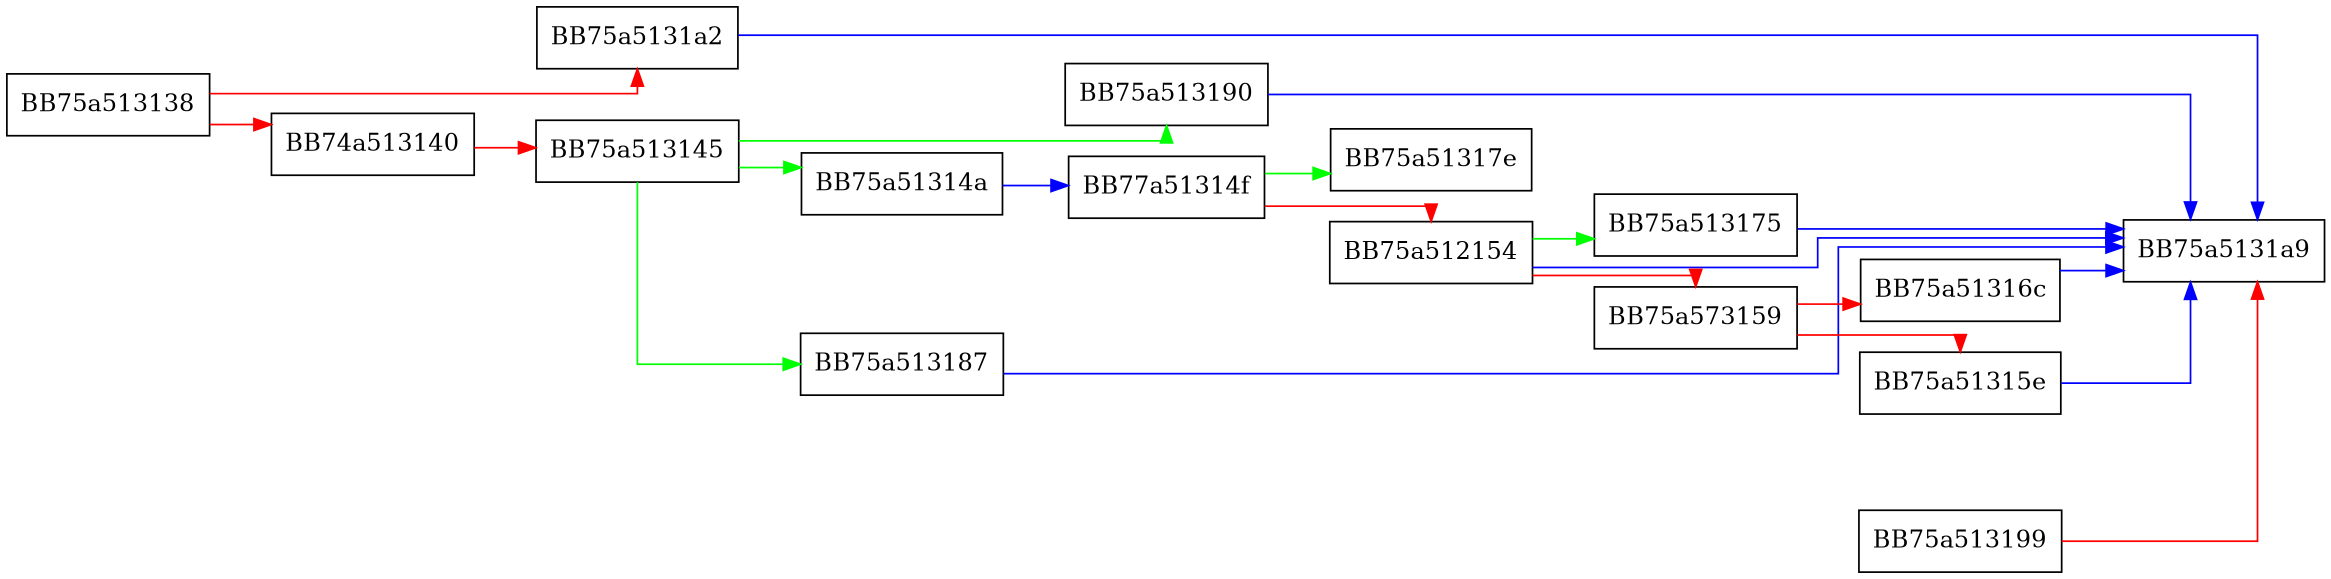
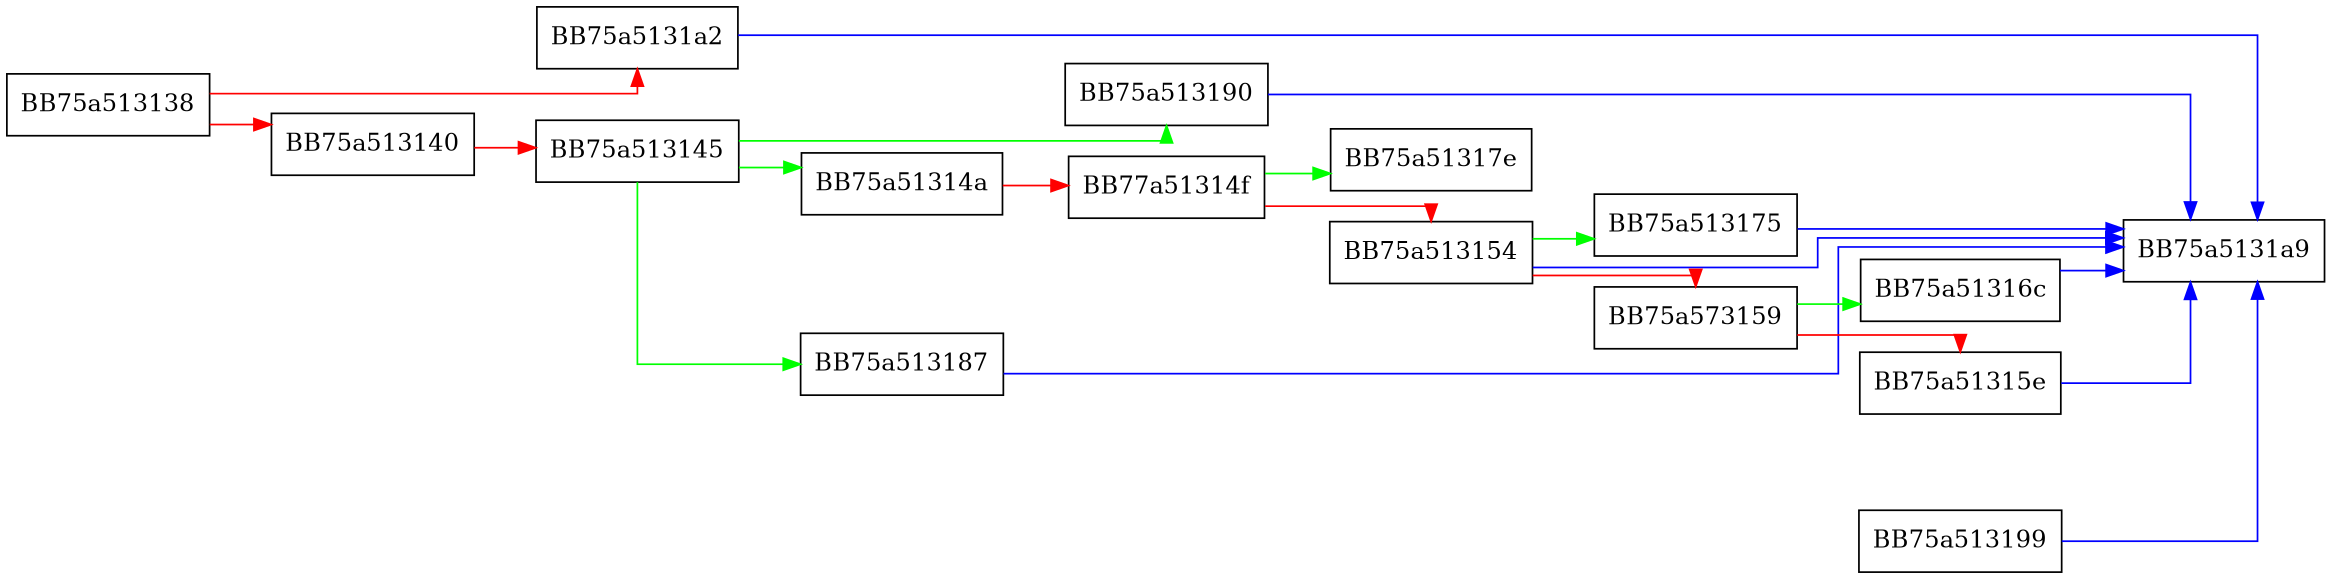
(373, 144) -> (373, 144)
(1027, 186) -> (1027, 186)
(1431, 253) -> (1431, 253)
(1820, 304) -> (1820, 304)
(2258, 518) -> (2258, 518)
